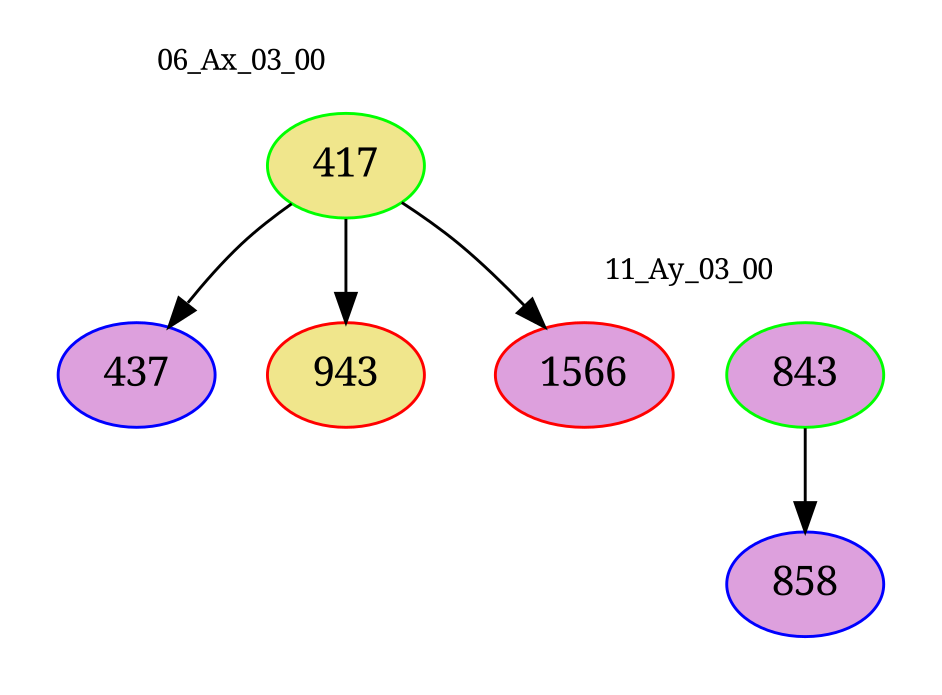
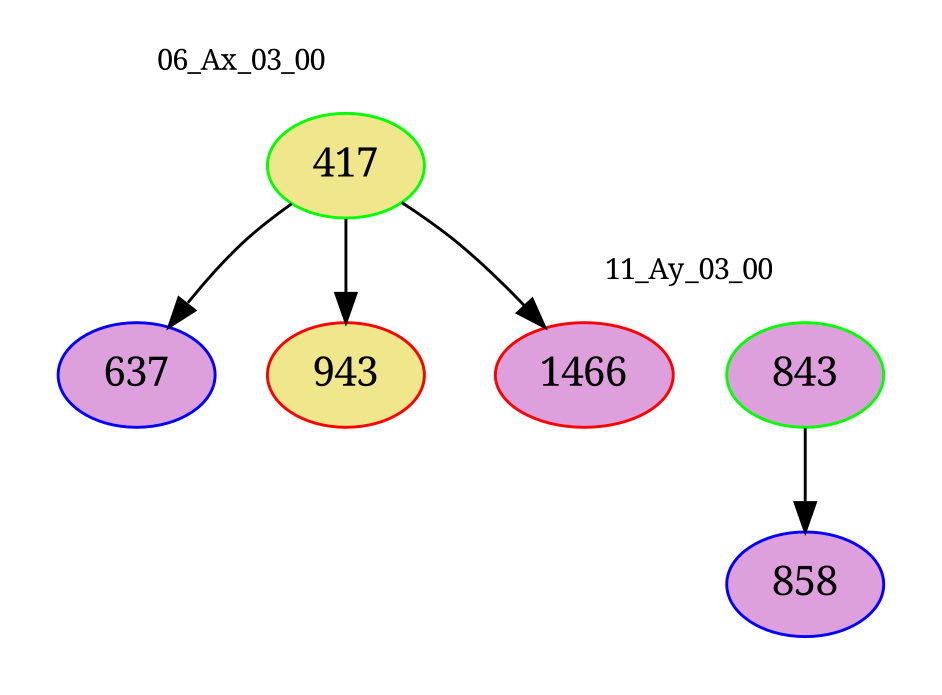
(137, 375) -> (137, 375)
(584, 375) -> (584, 375)
